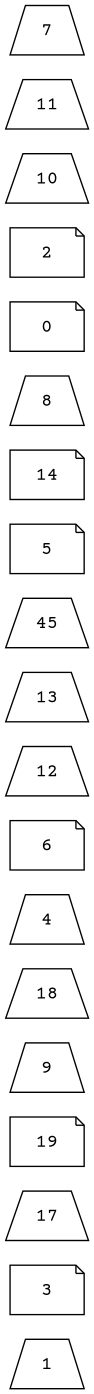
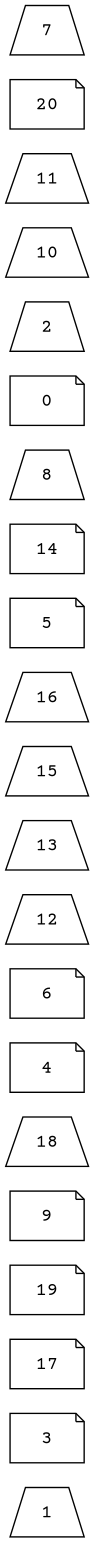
none -> (47, 104)
(47, 252) -> (47, 327)
(47, 623) -> (47, 771)
none -> (47, 697)
(47, 919) -> (47, 1068)
(47, 1068) -> (47, 1216)
(47, 1216) -> (47, 1364)
